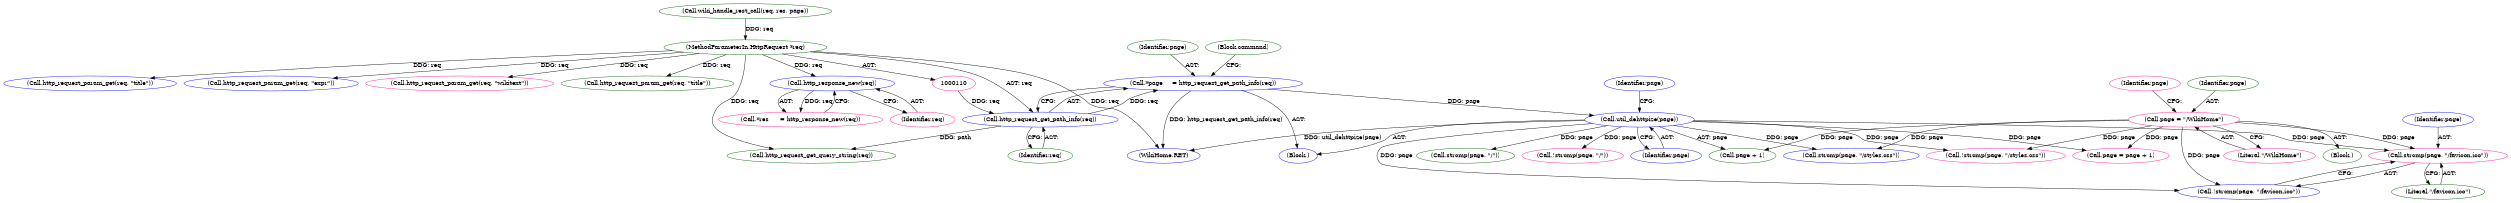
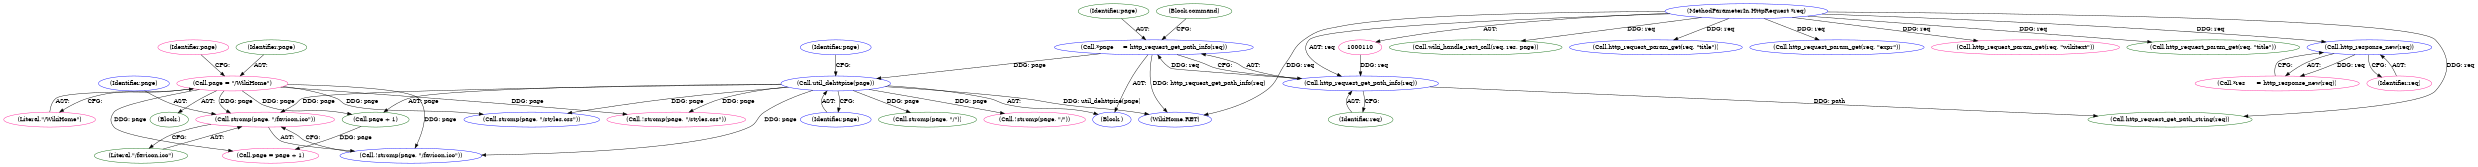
(745, 27) -> (1614, 29)
(745, 47) -> (1746, 11)
(1888, 131) -> (331, 138)
(811, 156) -> (2170, 120)
